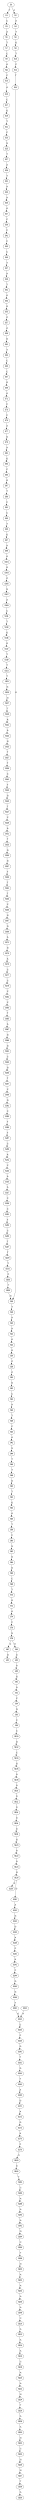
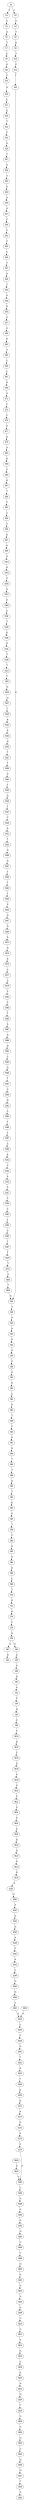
(16, 1888) -> (12, 1894)
(18, 2155) -> (22, 2165)
